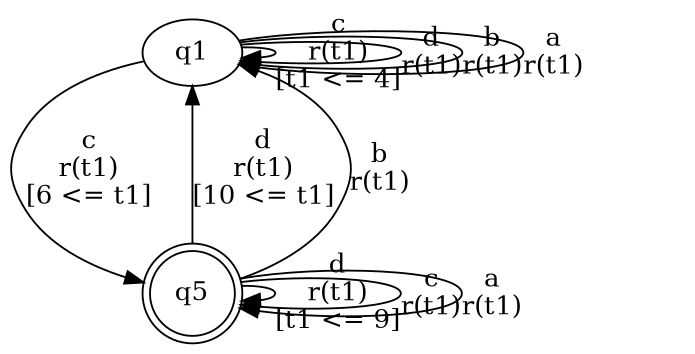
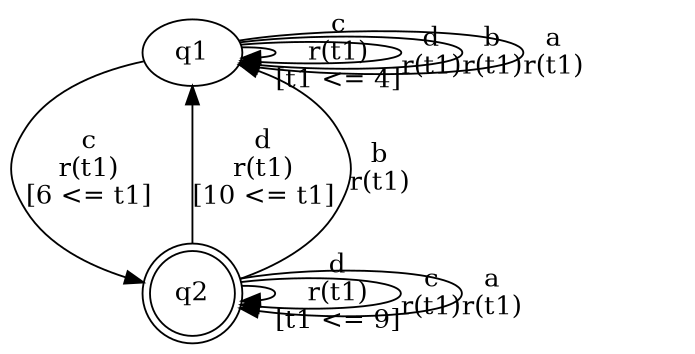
(192, 293) -> (192, 293)
